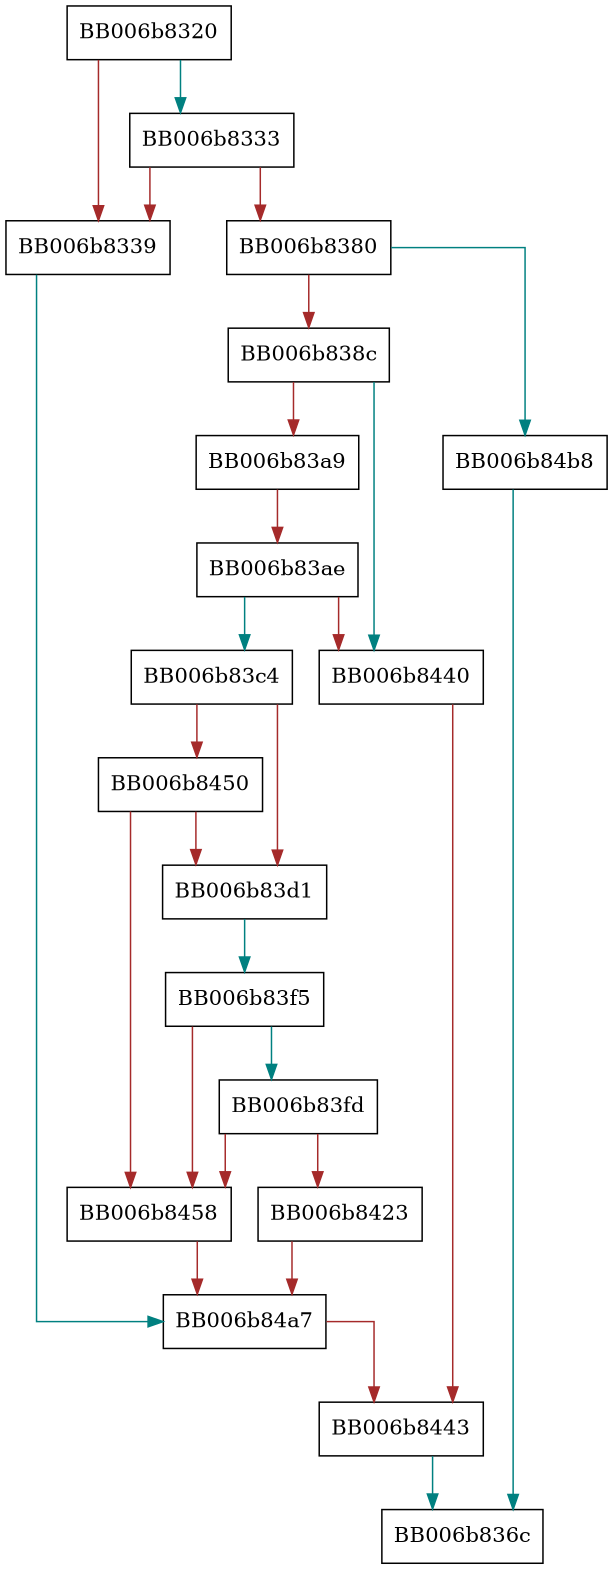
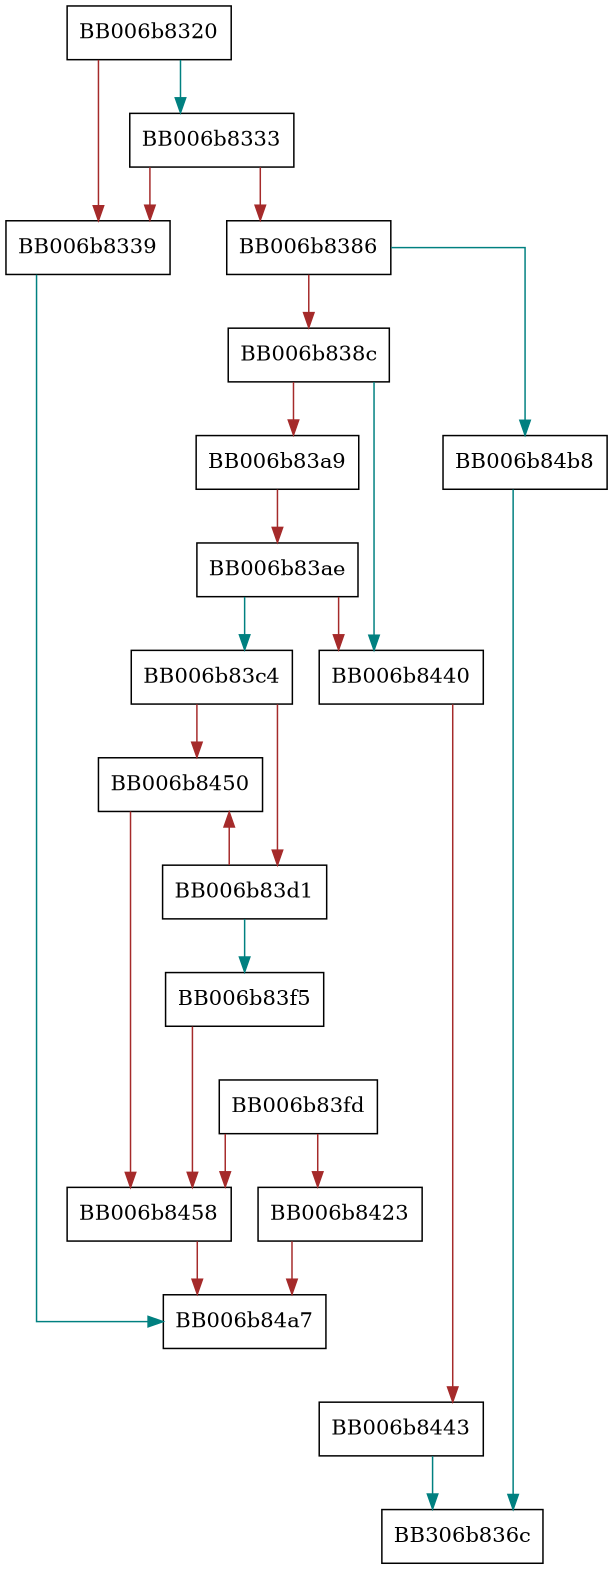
(309, 248) -> (309, 248)
(196, 831) -> (229, 846)
(271, 1045) -> none
(374, 1331) -> none
(462, 1536) -> (462, 1536)
